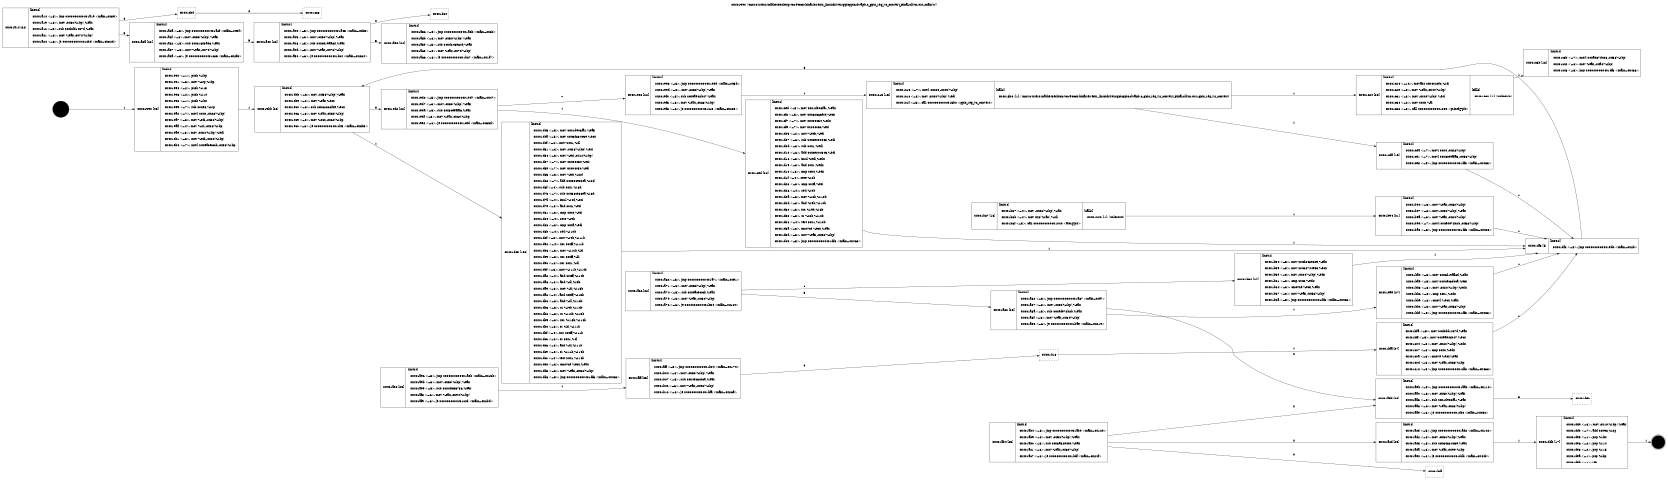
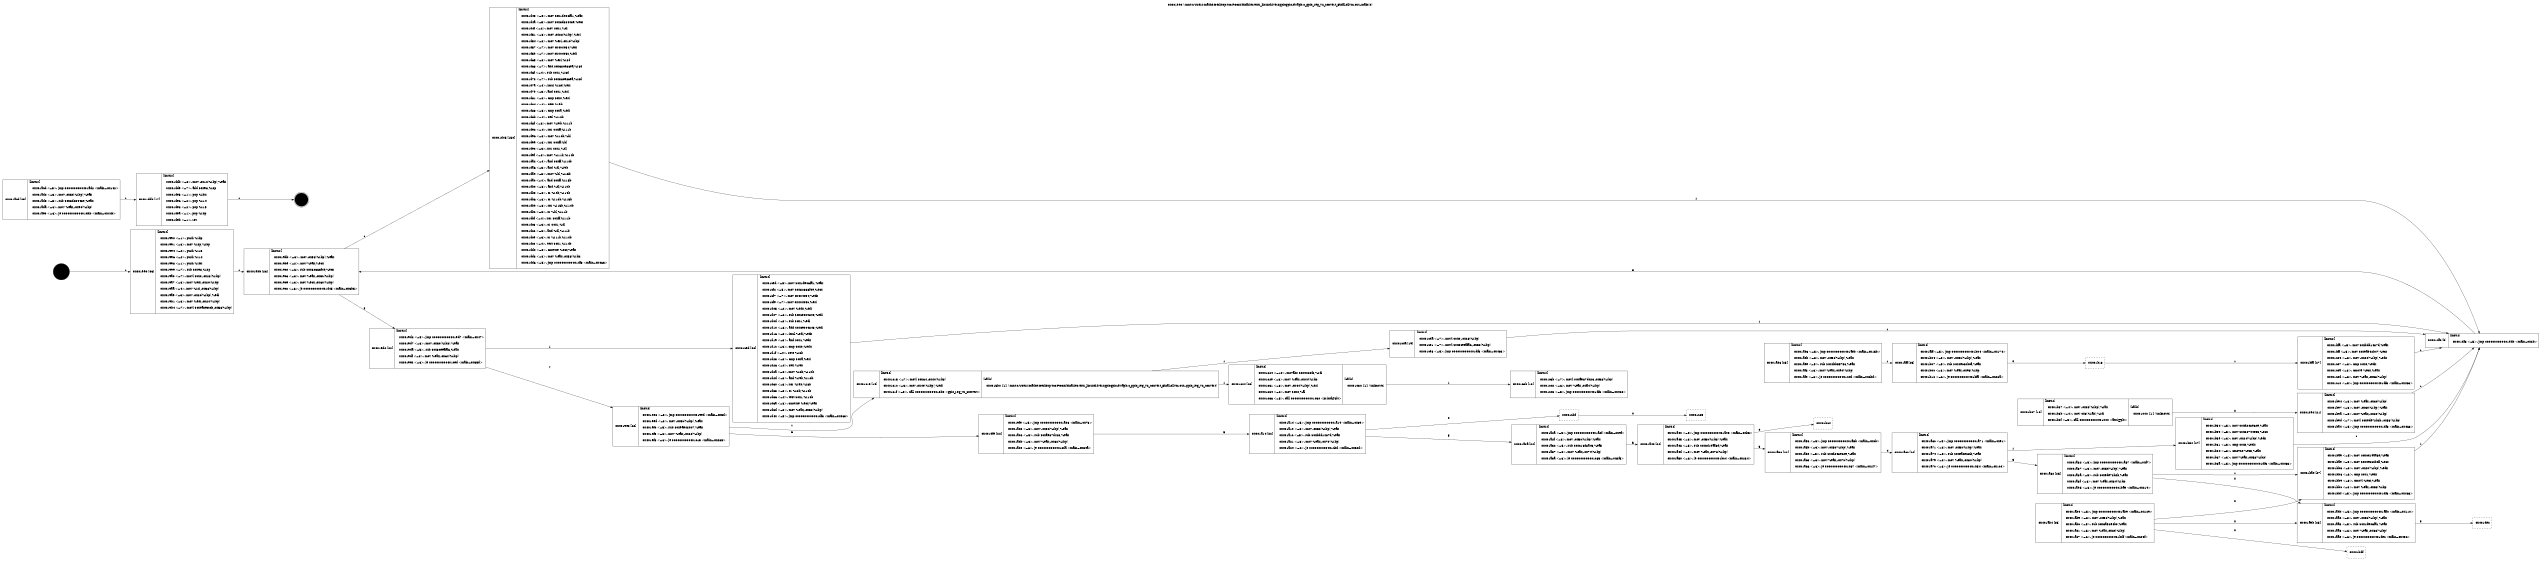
(1294, 214) -> (2235, 411)
none -> (1036, 434)
(1241, 442) -> (2227, 513)
none -> (1885, 453)
